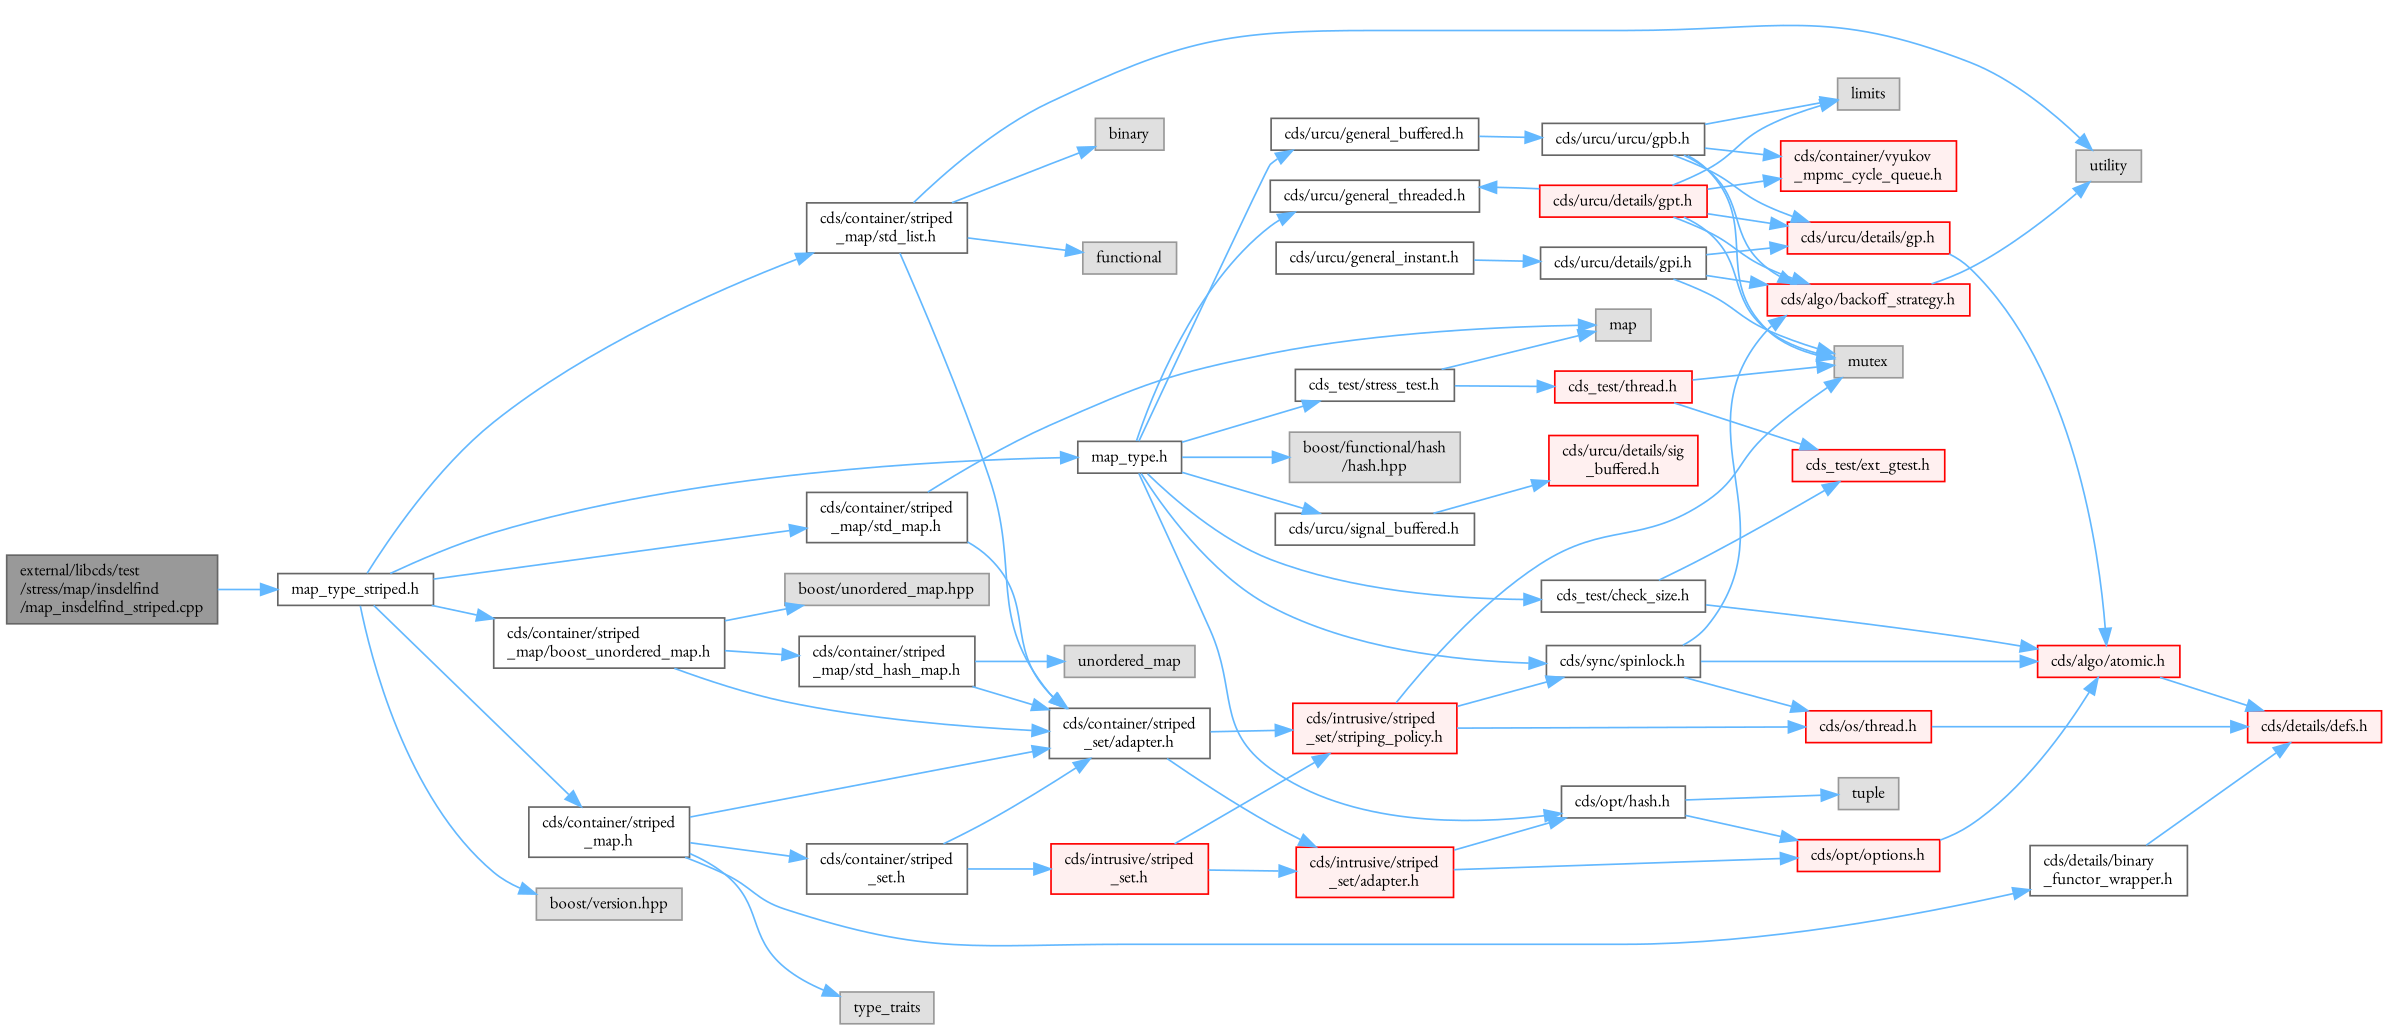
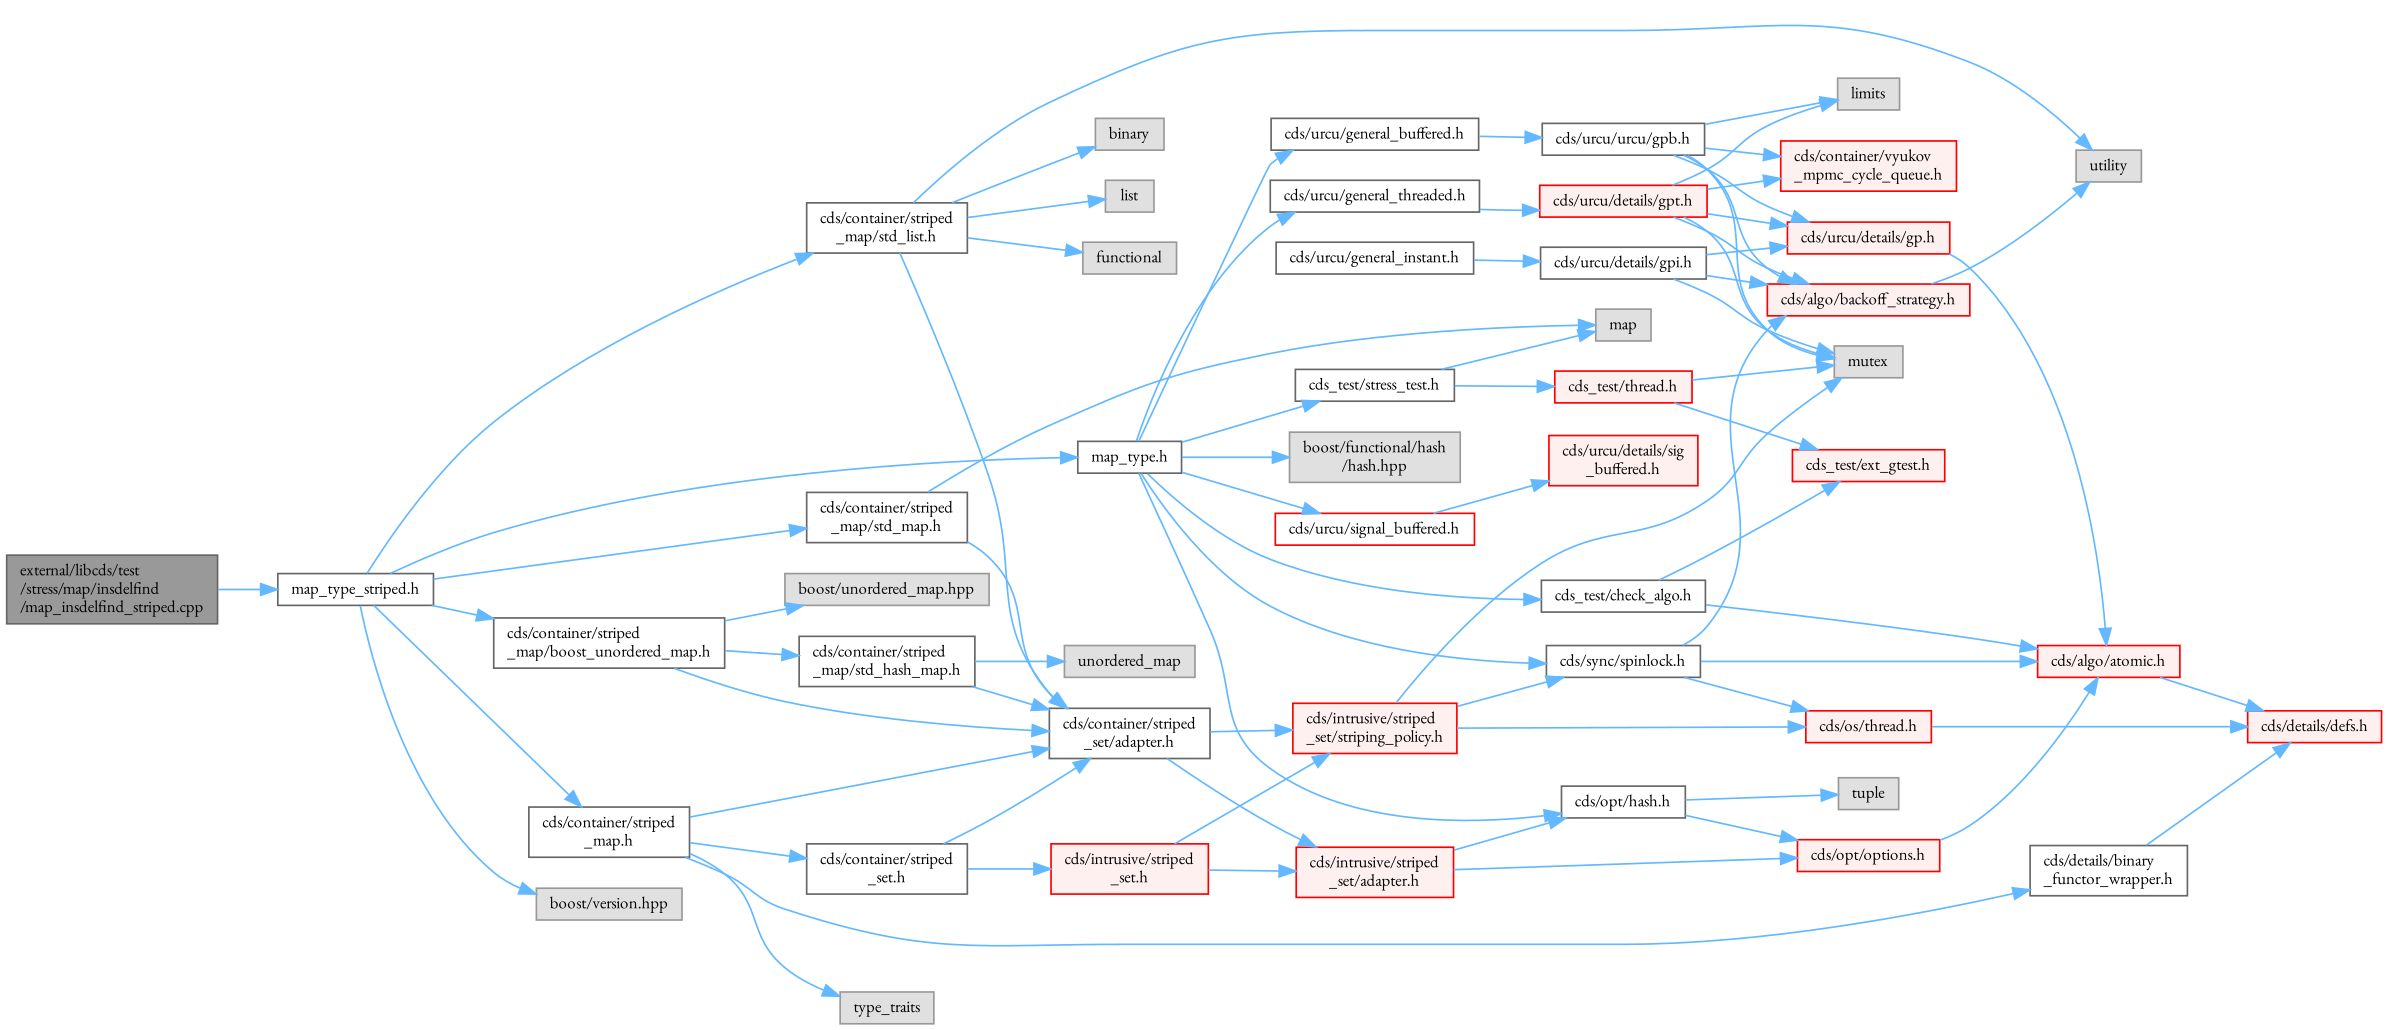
(1518, 188) -> (1501, 210)
none -> (1130, 196)
(1375, 529) -> (1375, 529)
(1623, 596) -> (1623, 596)
